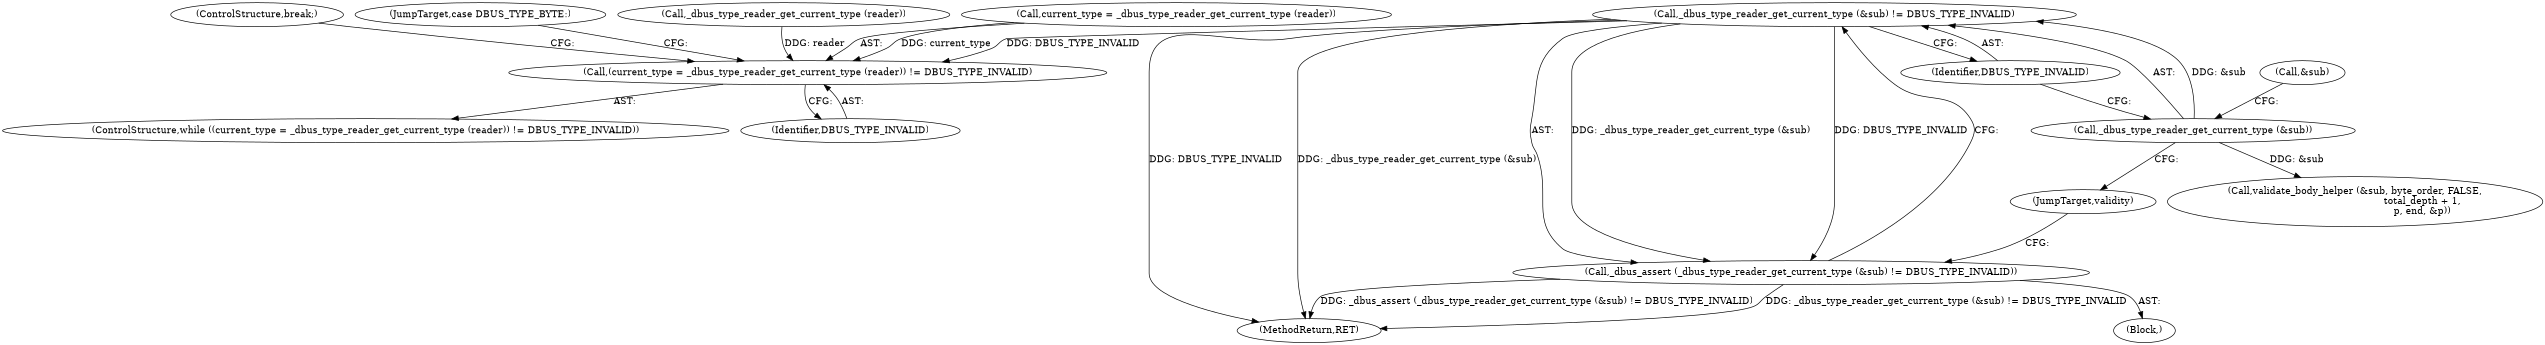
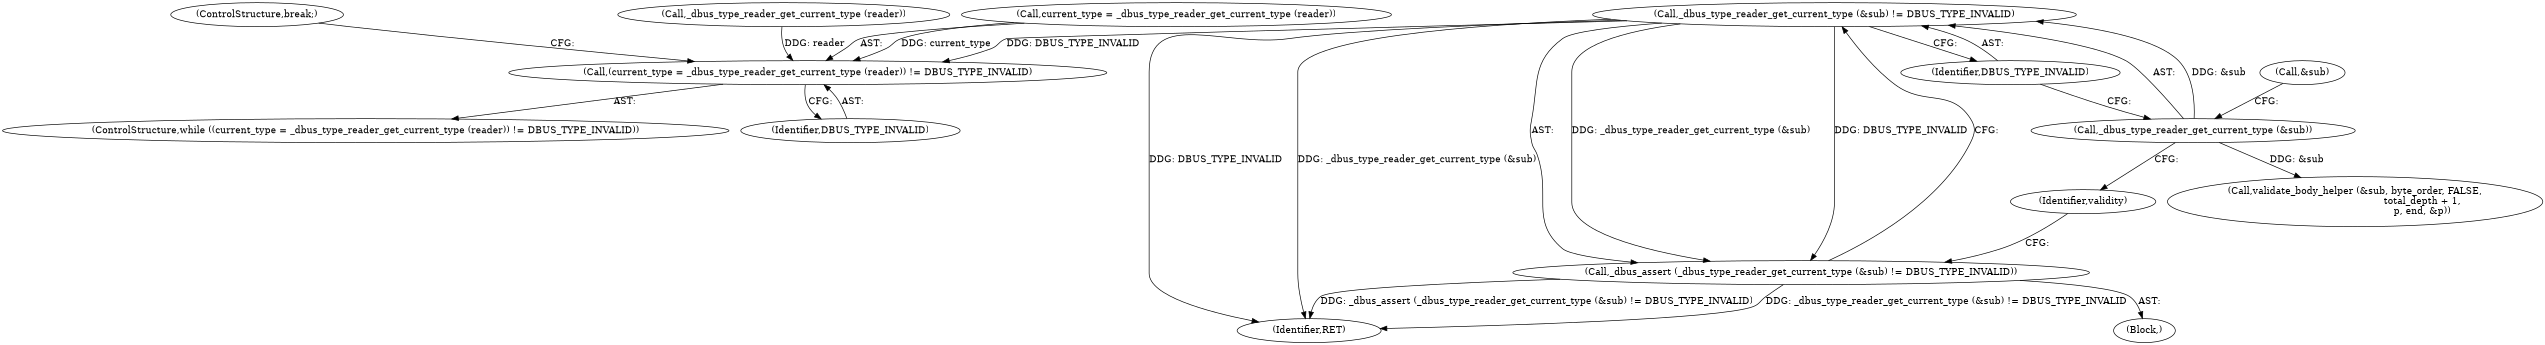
(480, 15) -> none
(2083, 202) -> (2083, 202)
(1309, 331) -> (1309, 331)
